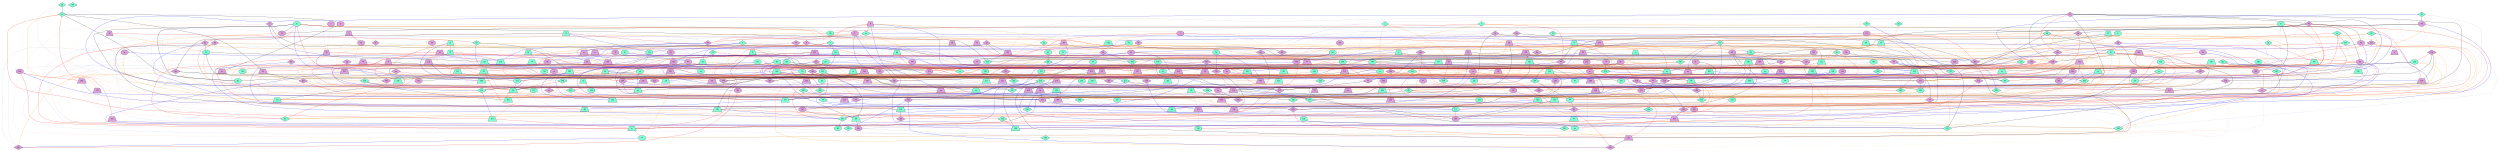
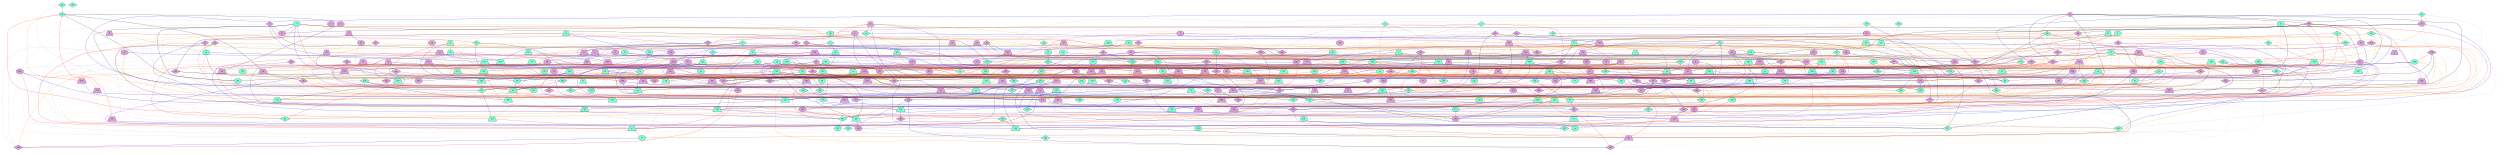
none -> (1076, 71)
(1756, 77) -> (1715, 78)
